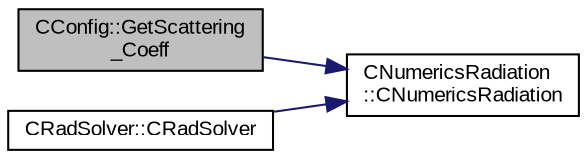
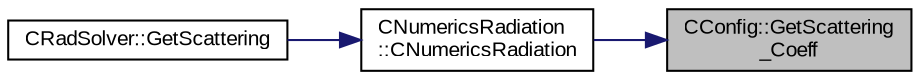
(294, 62) -> (620, 40)
(141, 130) -> (148, 40)
